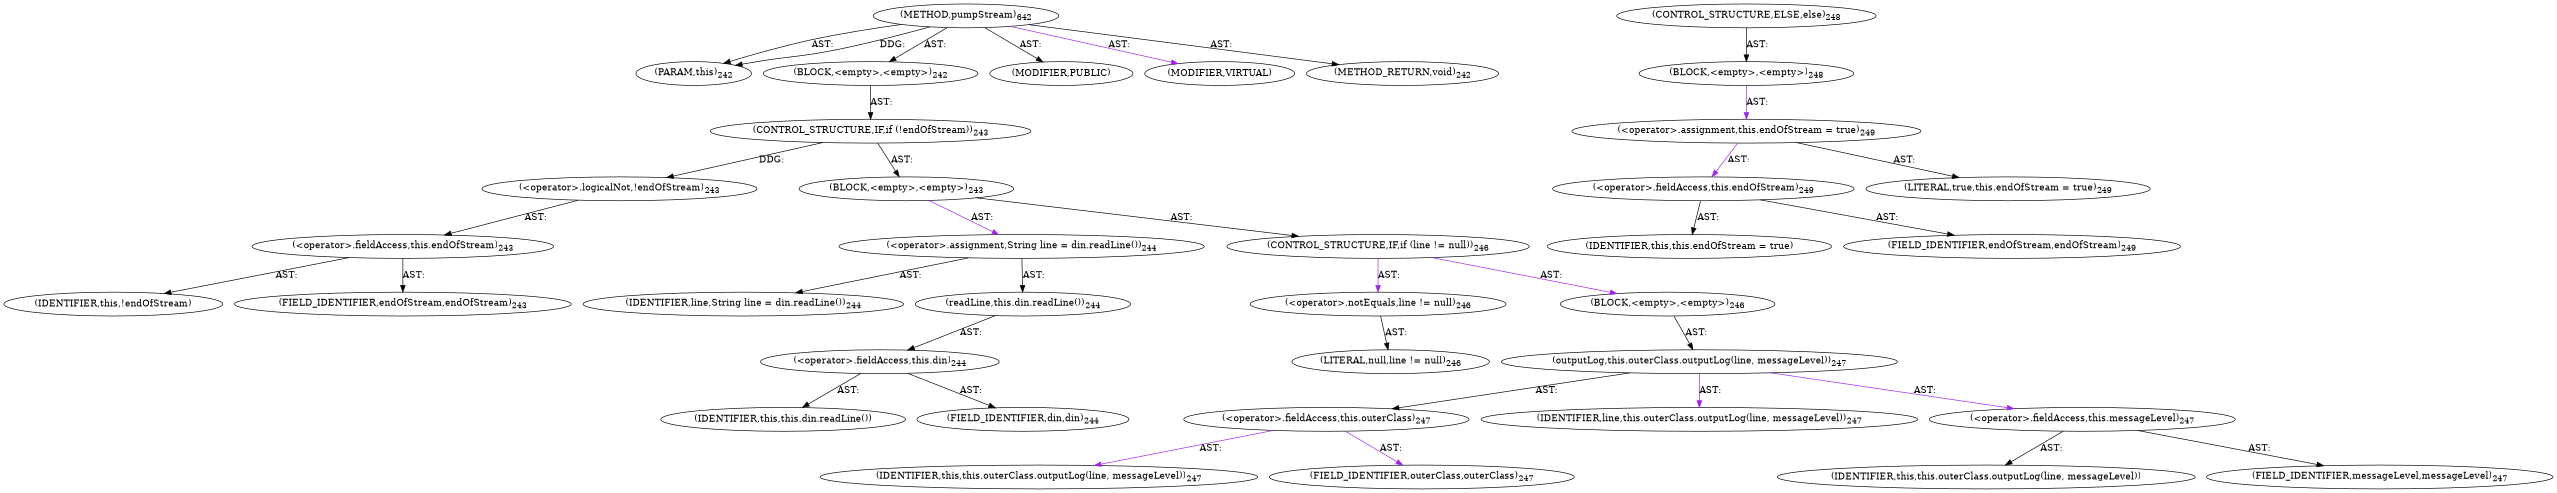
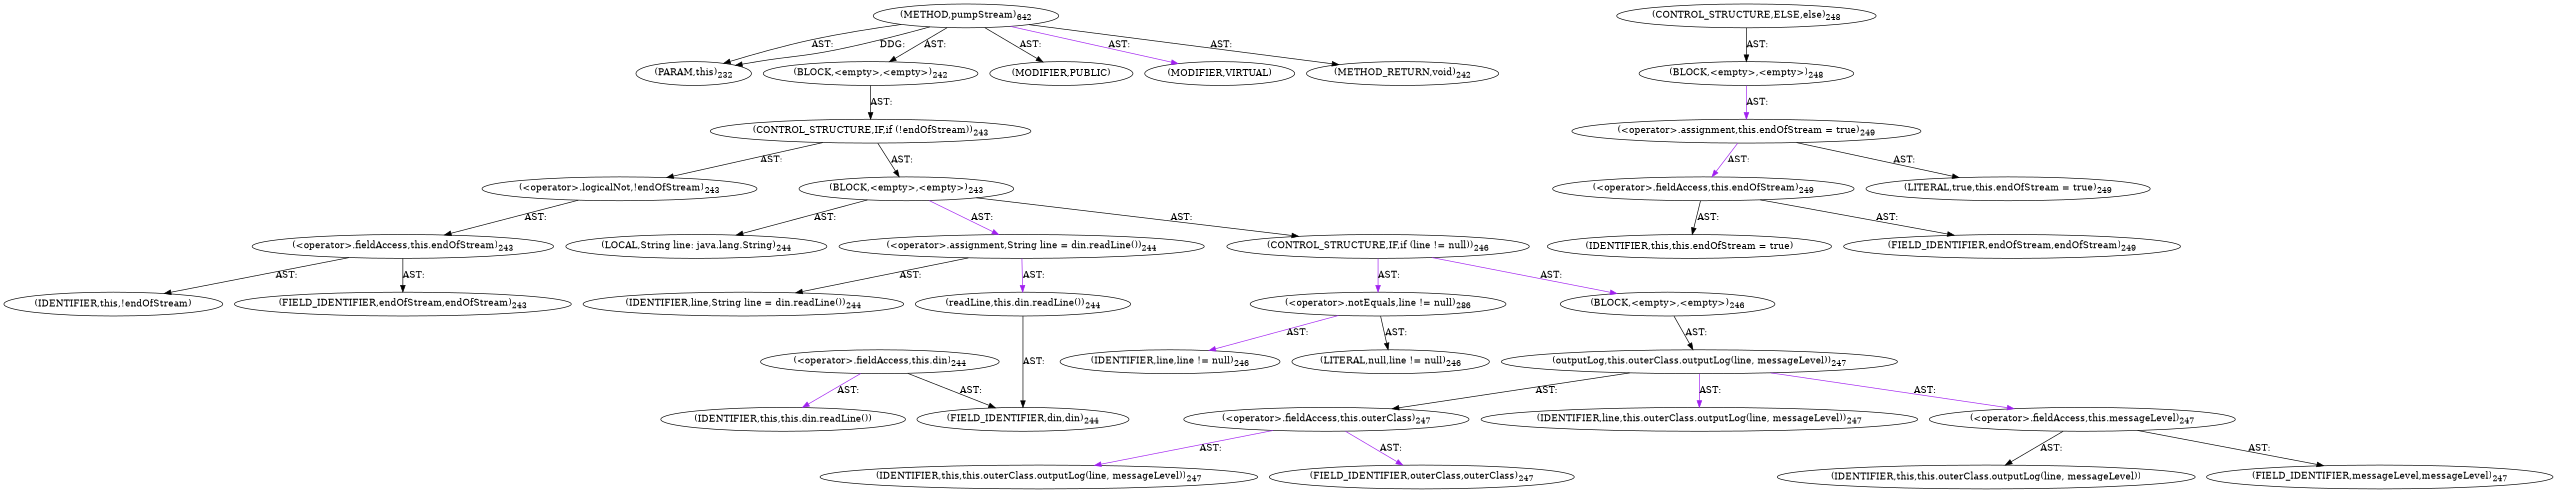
(725, 73) -> (725, 73)
(773, 160) -> (773, 160)
none -> (696, 246)
(1022, 272) -> (1022, 272)
(1464, 303) -> (1464, 303)
(955, 332) -> (1023, 358)
none -> (1170, 362)
(835, 389) -> (835, 389)
